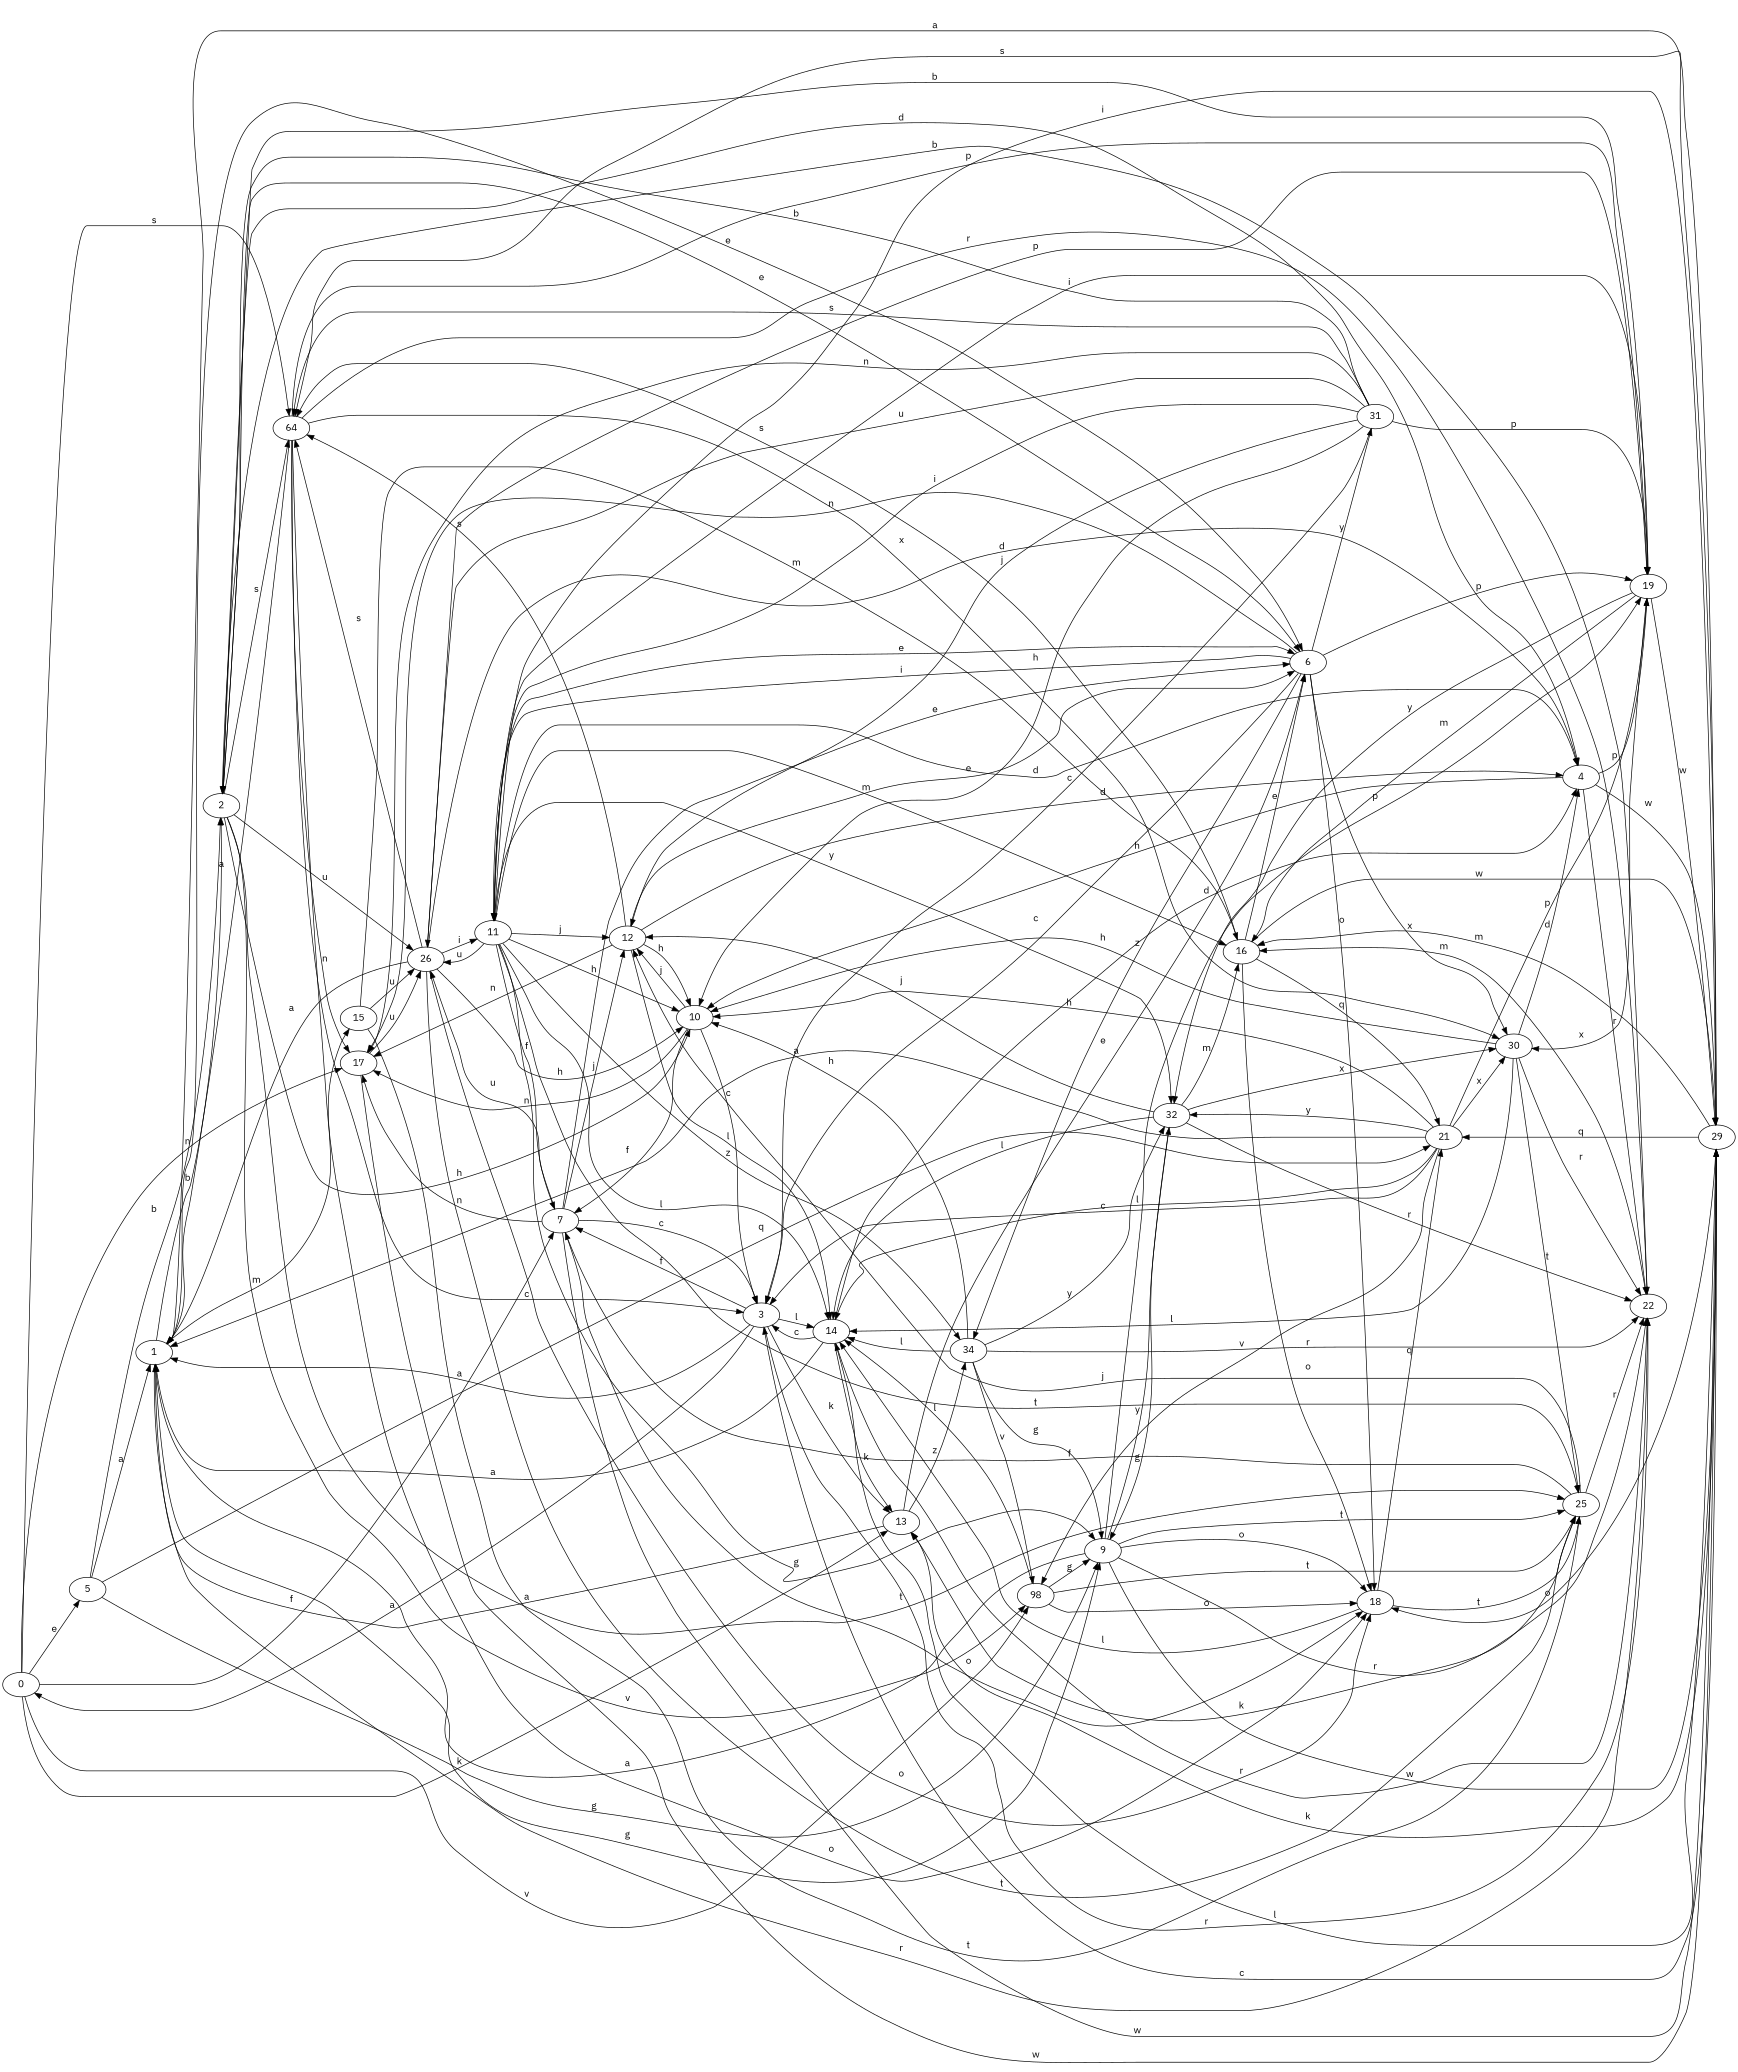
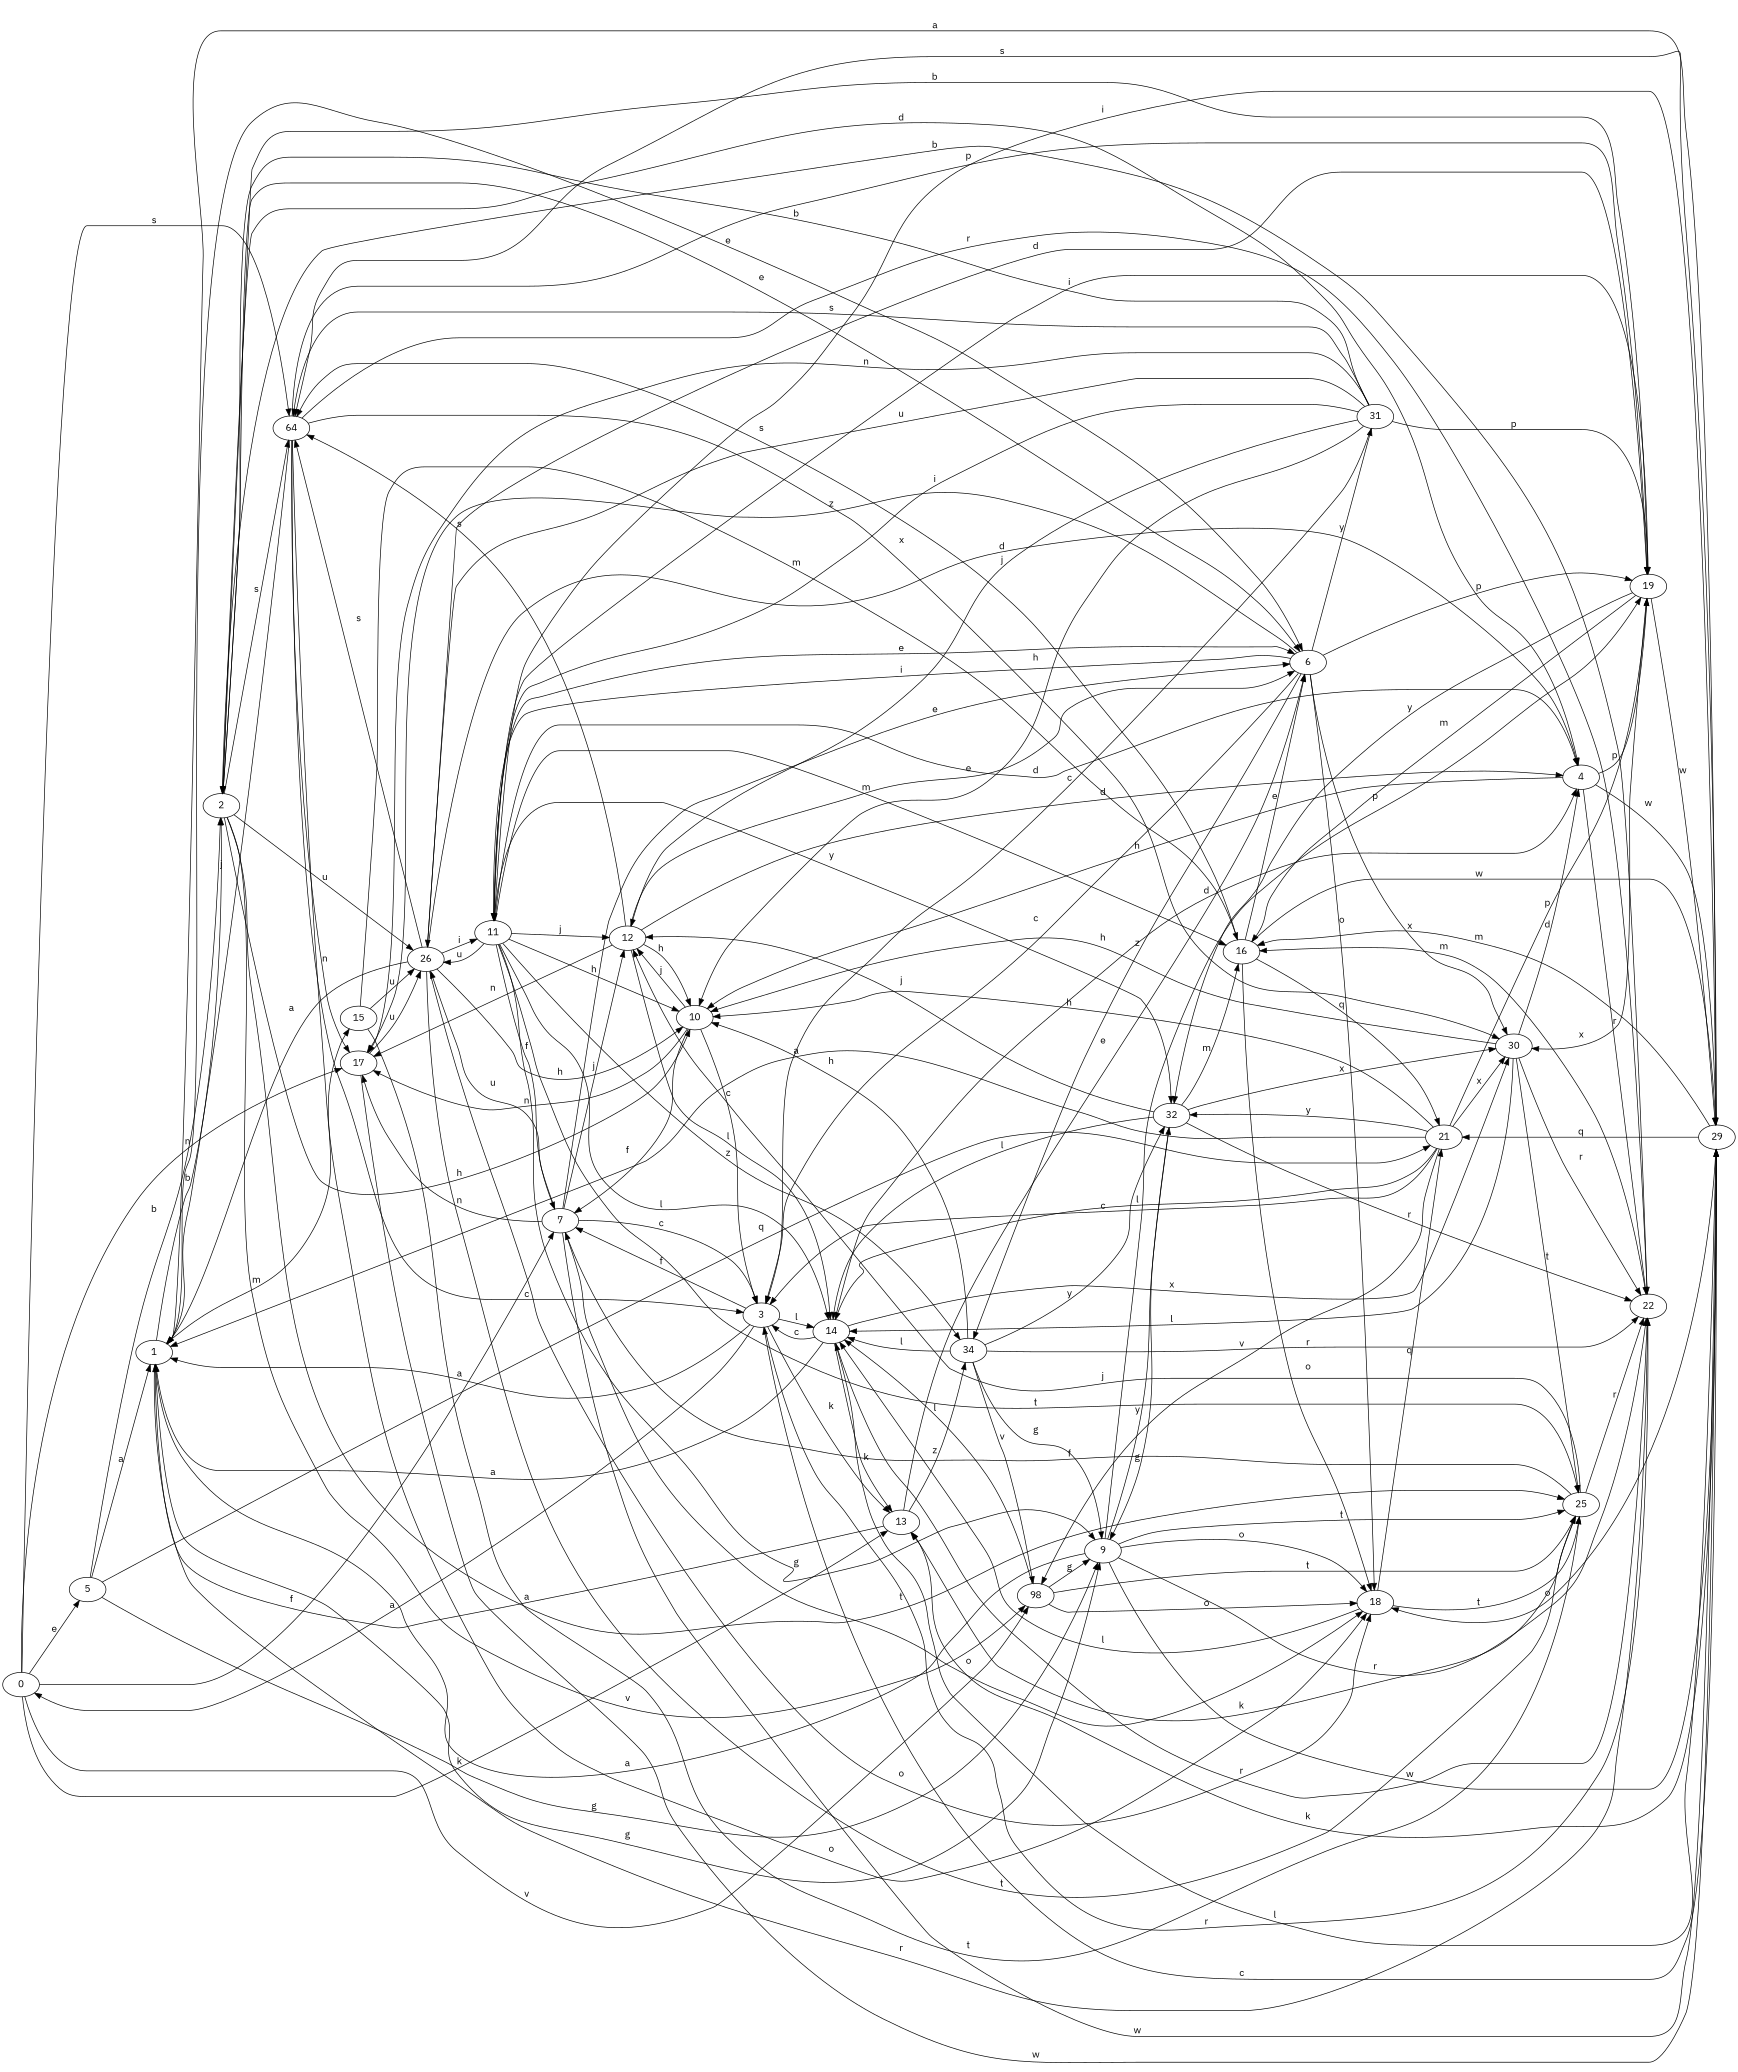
(1036, 246) -> (1036, 246)
(831, 504) -> (831, 504)
(221, 865) -> (221, 865)
none -> (1252, 1296)
